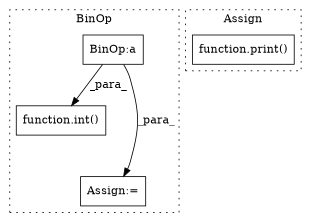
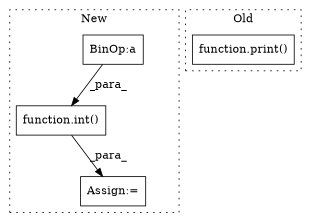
(94, 19) -> (94, 19)
(243, 19) -> (243, 19)
(137, 116) -> (85, 153)
